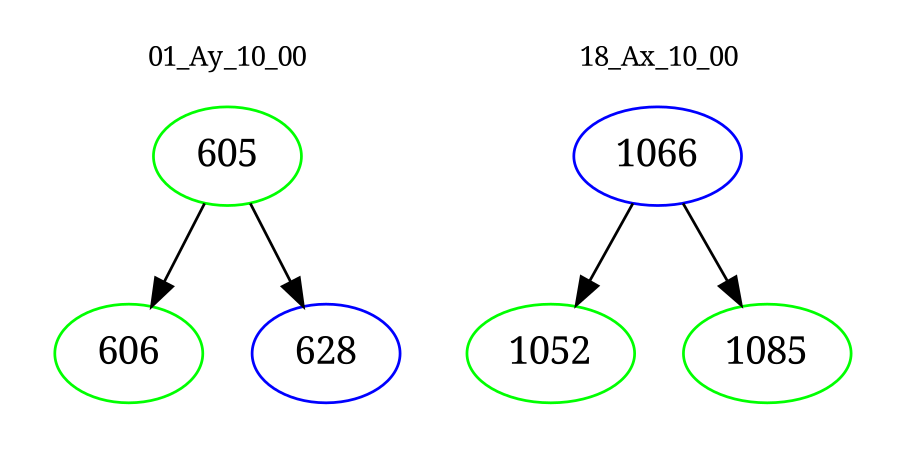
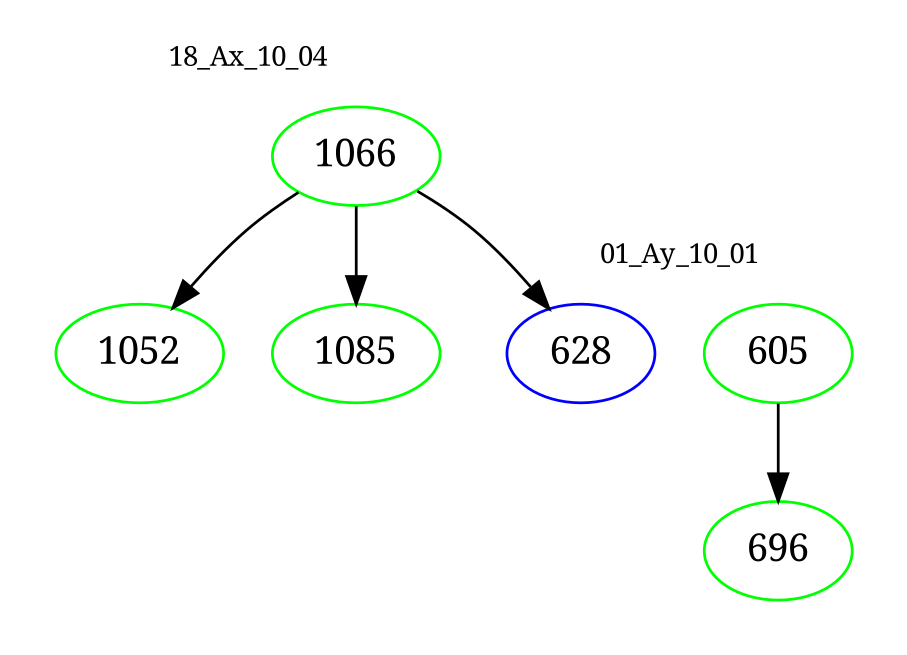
(227, 59) -> (680, 256)
(659, 59) -> (248, 59)
(658, 156) -> (356, 156)
(270, 243) -> (503, 257)
(129, 353) -> (778, 551)
